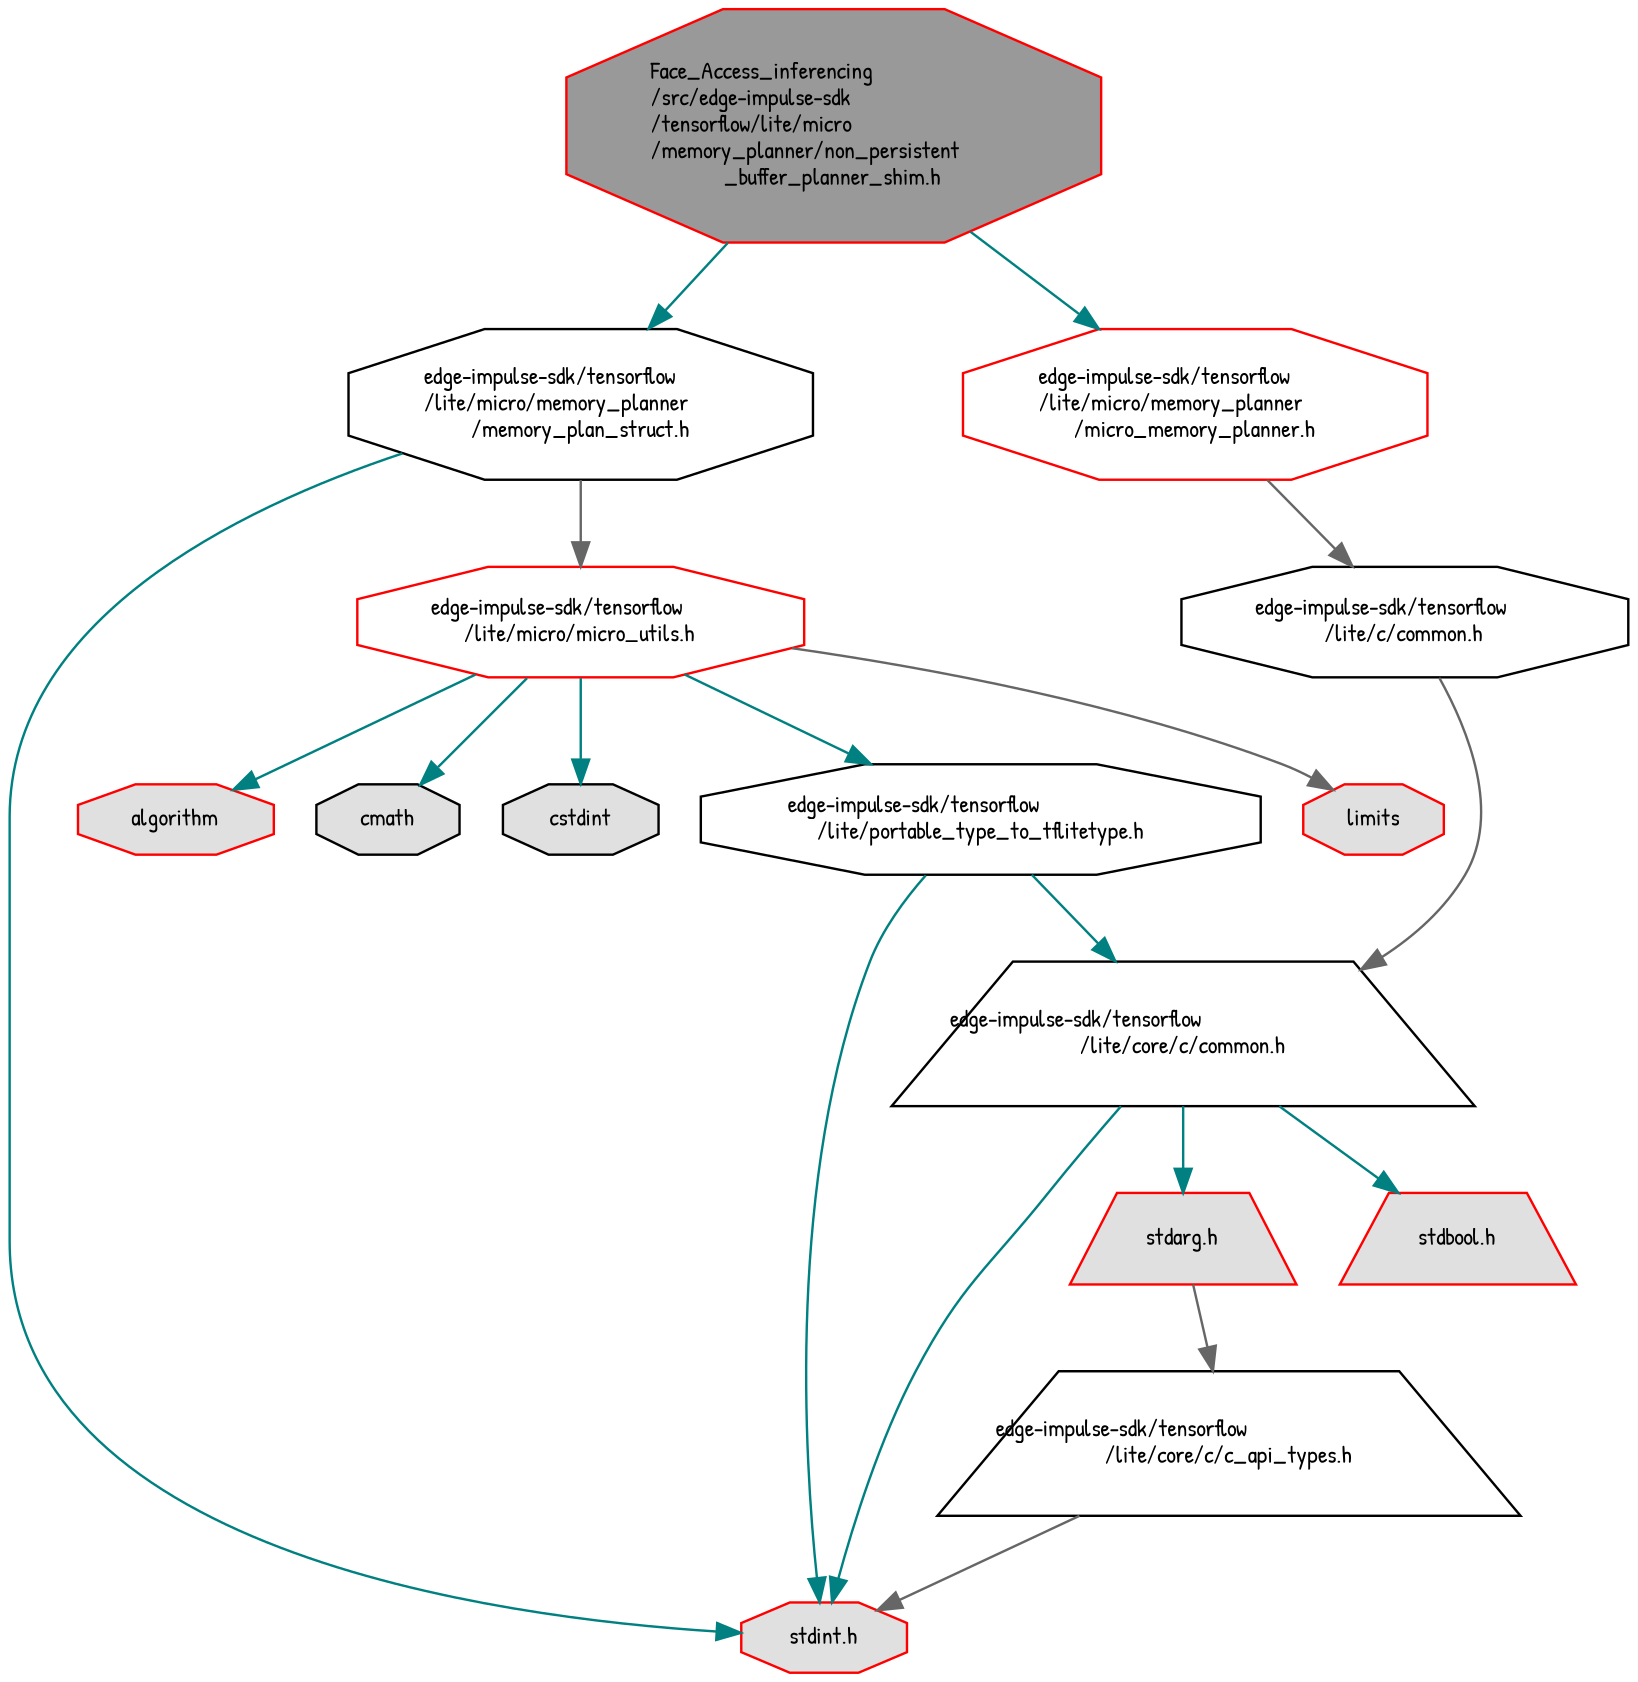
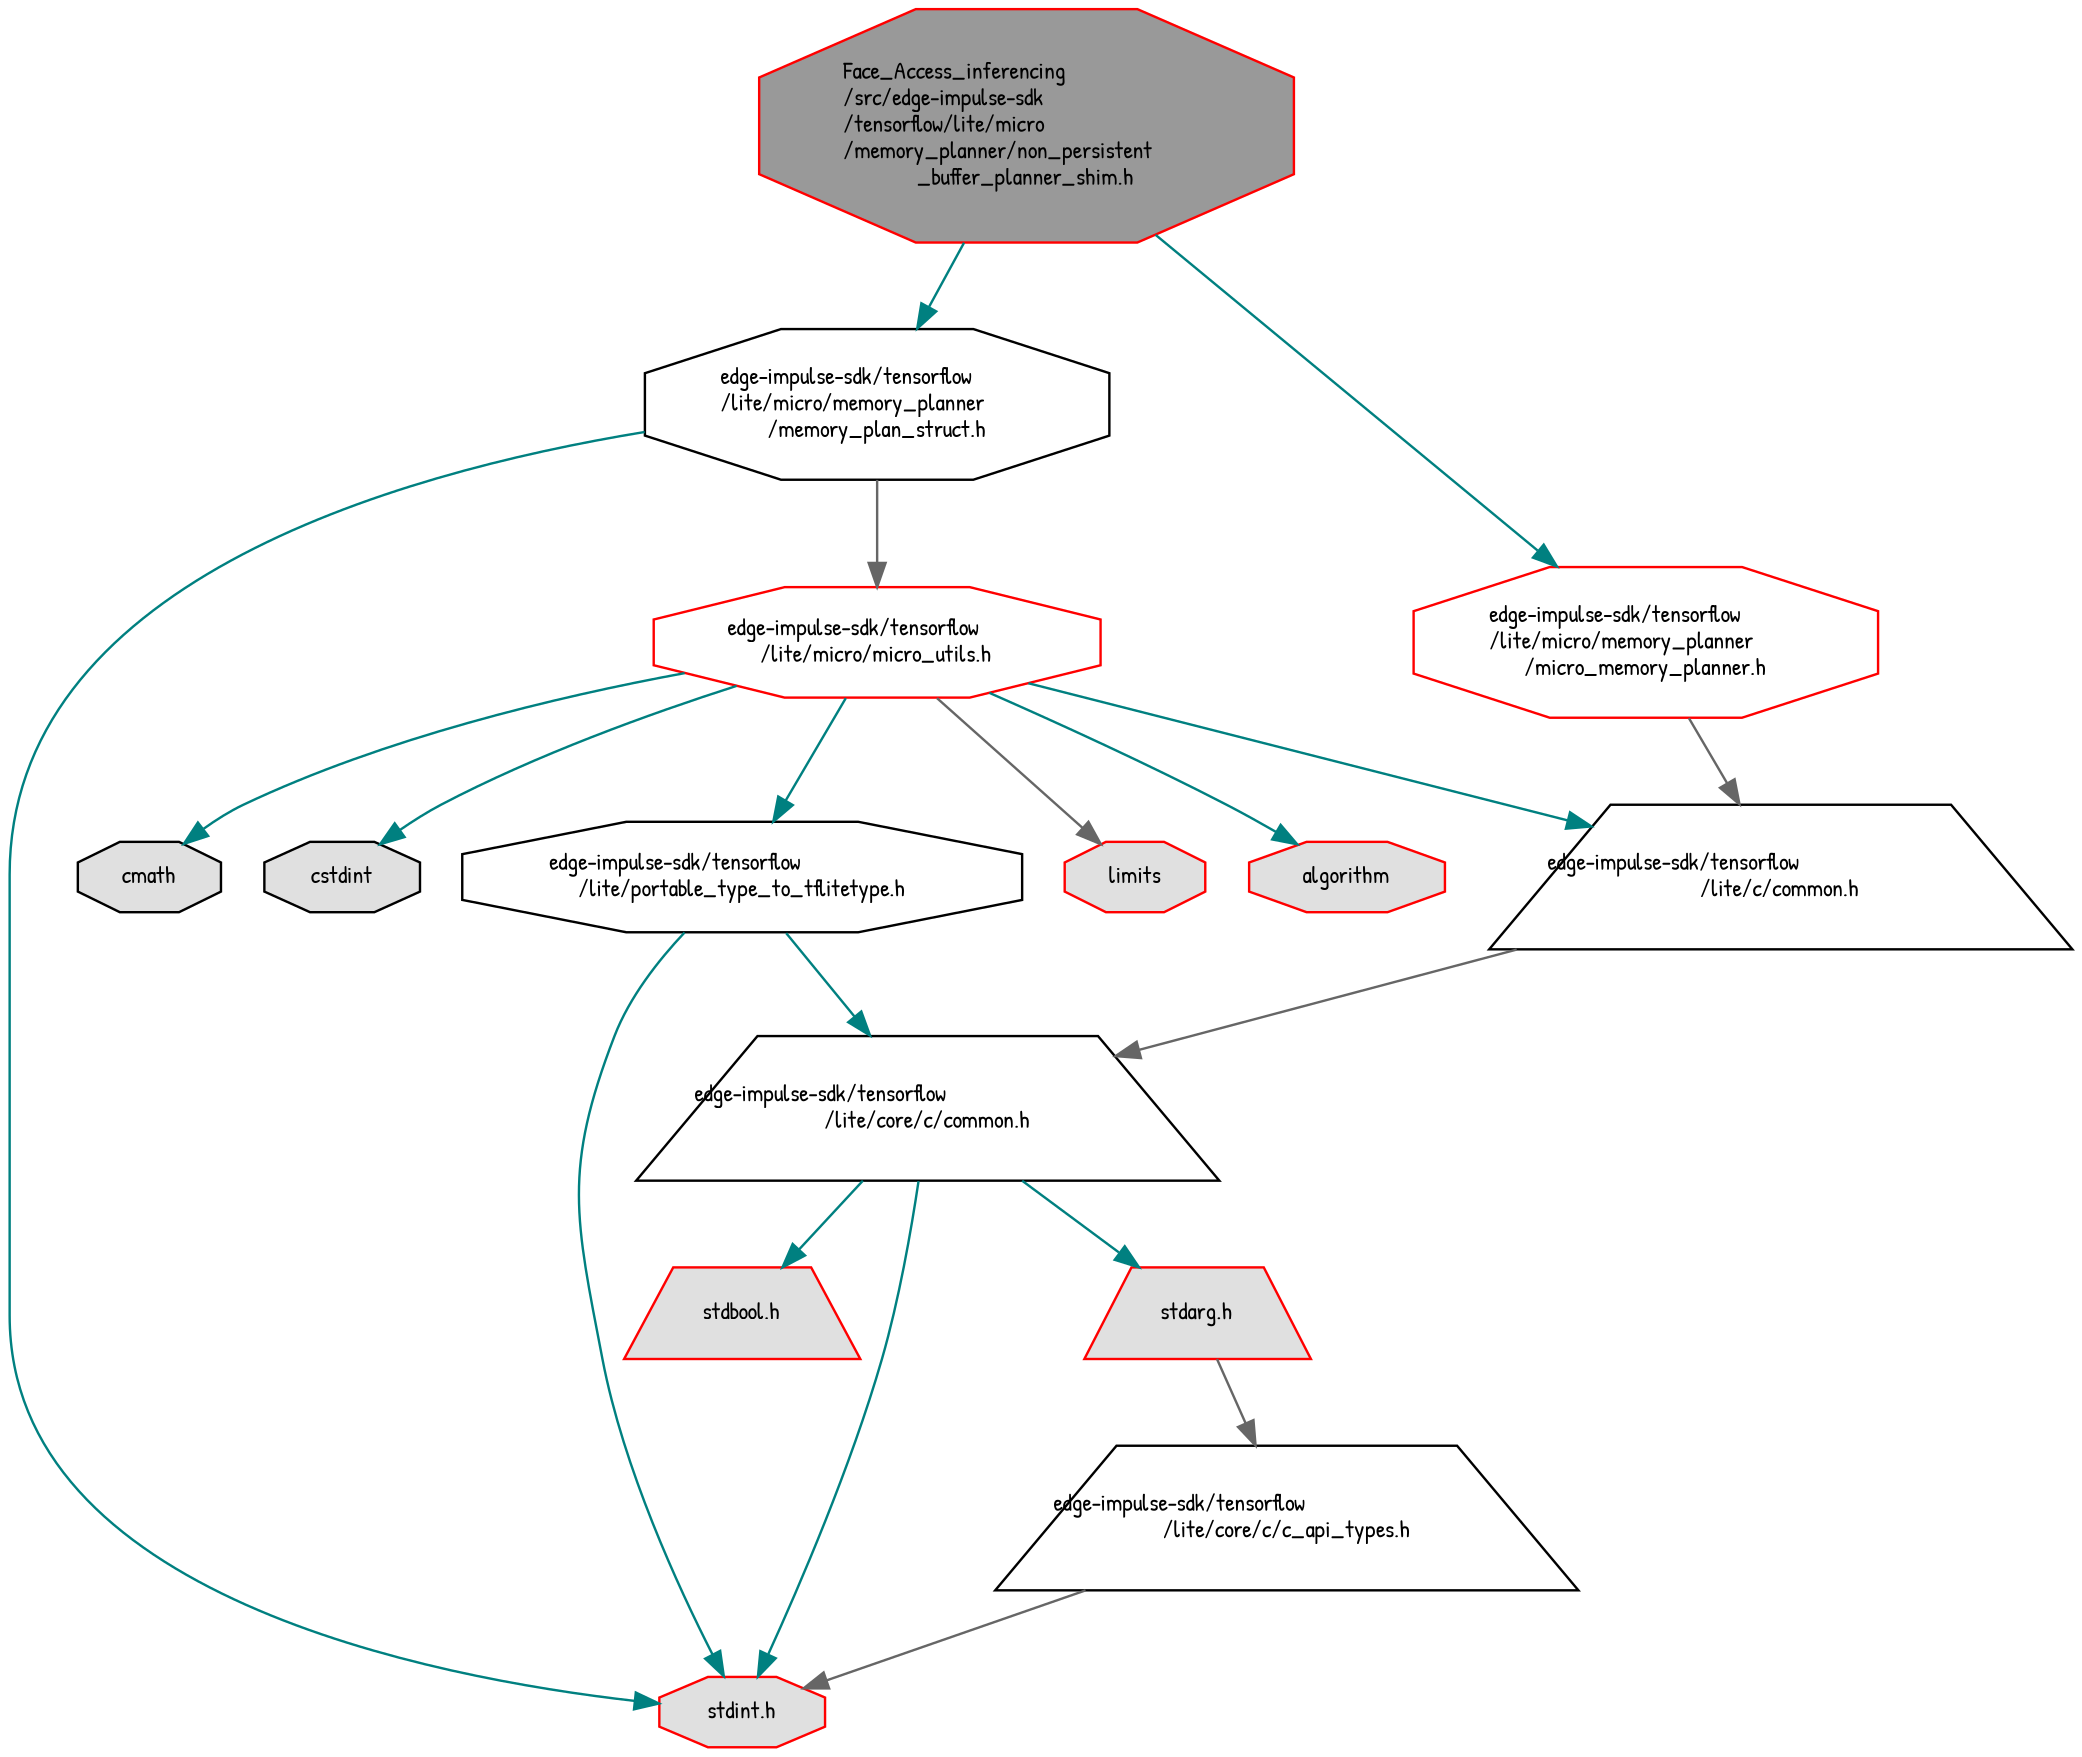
(1405, 622) -> (1781, 877)
none -> (1298, 752)
